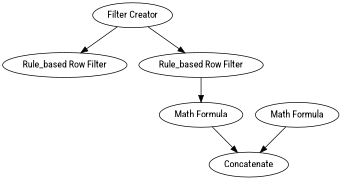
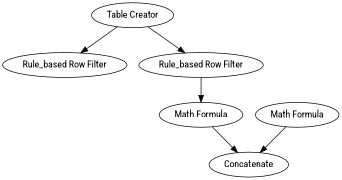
(133, 15) -> (133, 15)
